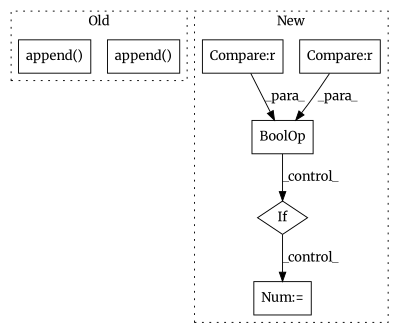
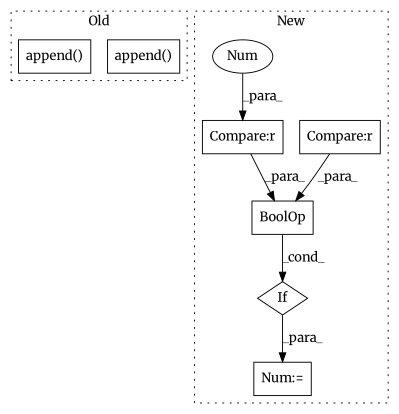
none -> (243, 57)
(311, 177) -> (304, 258)
(311, 258) -> (302, 339)
